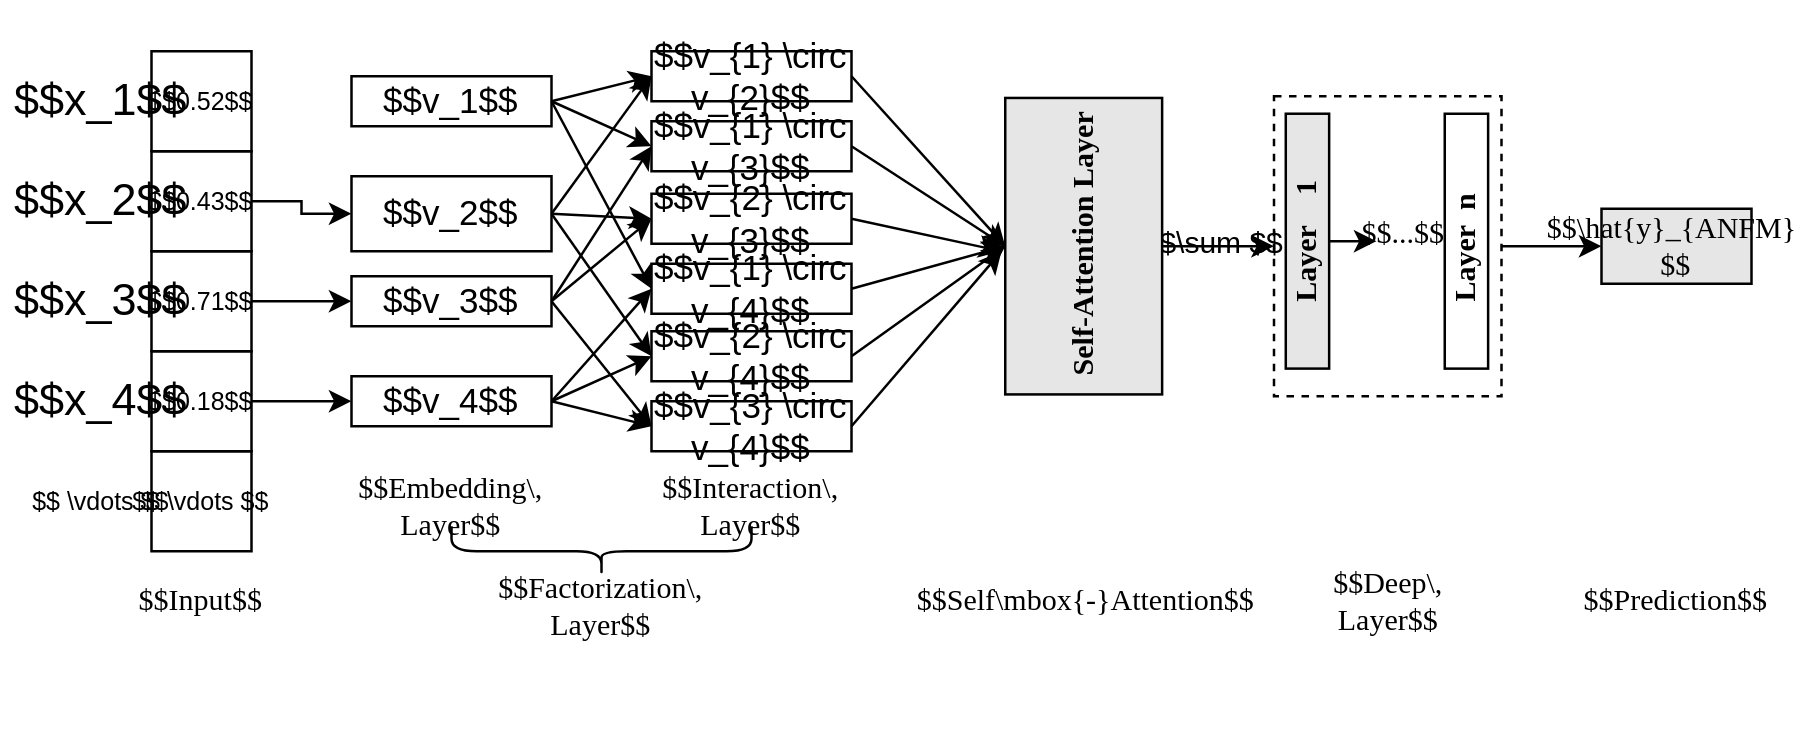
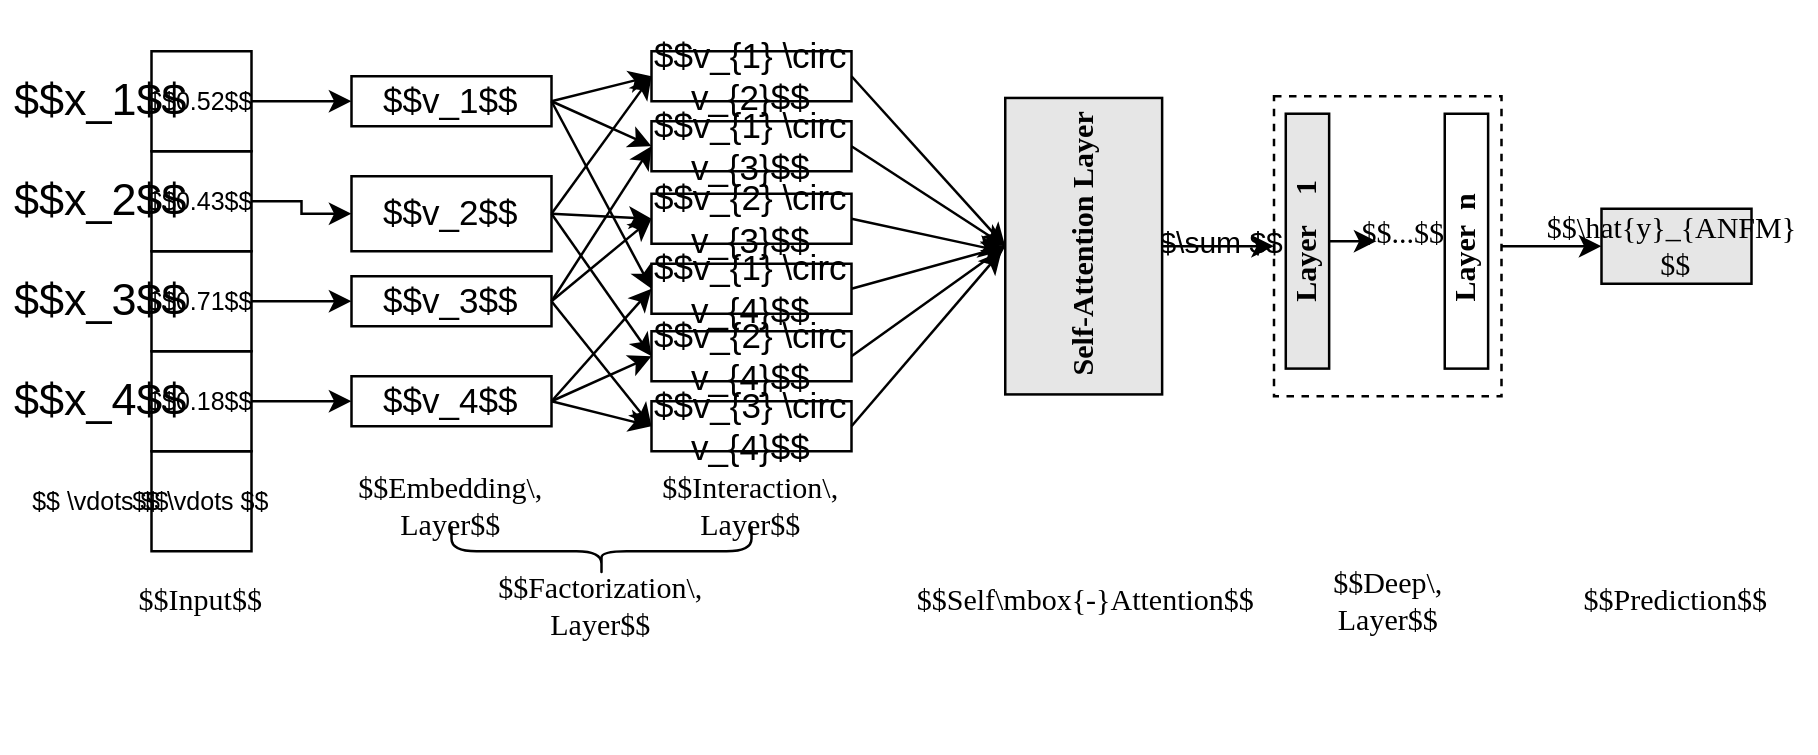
none -> (293, 101)
